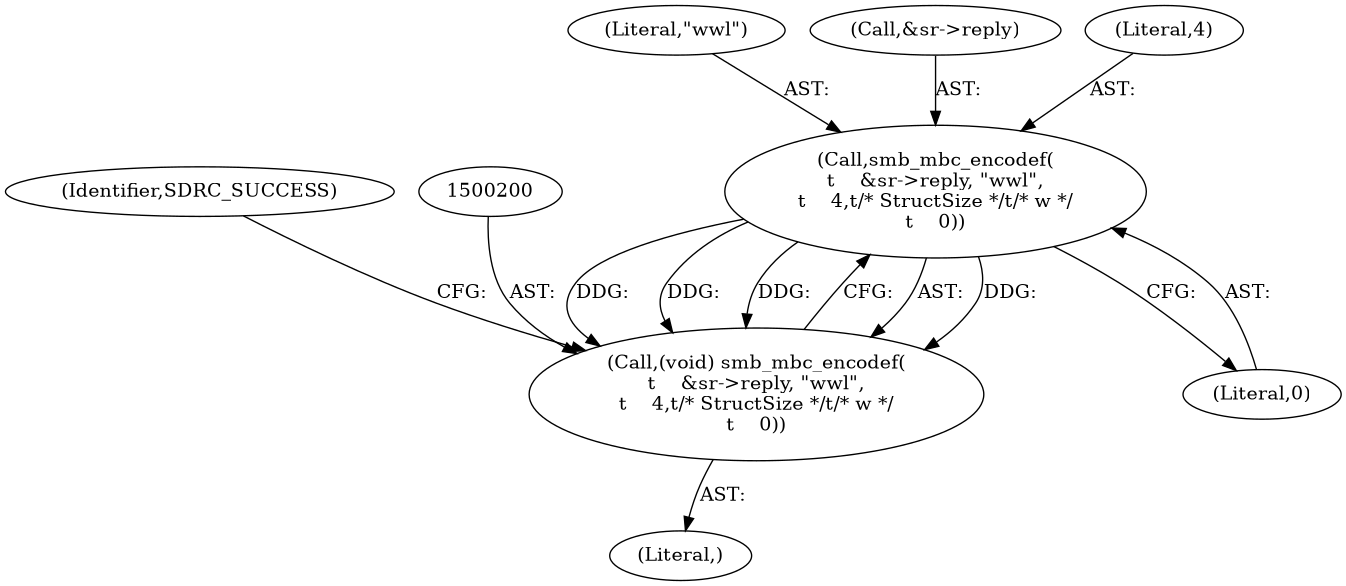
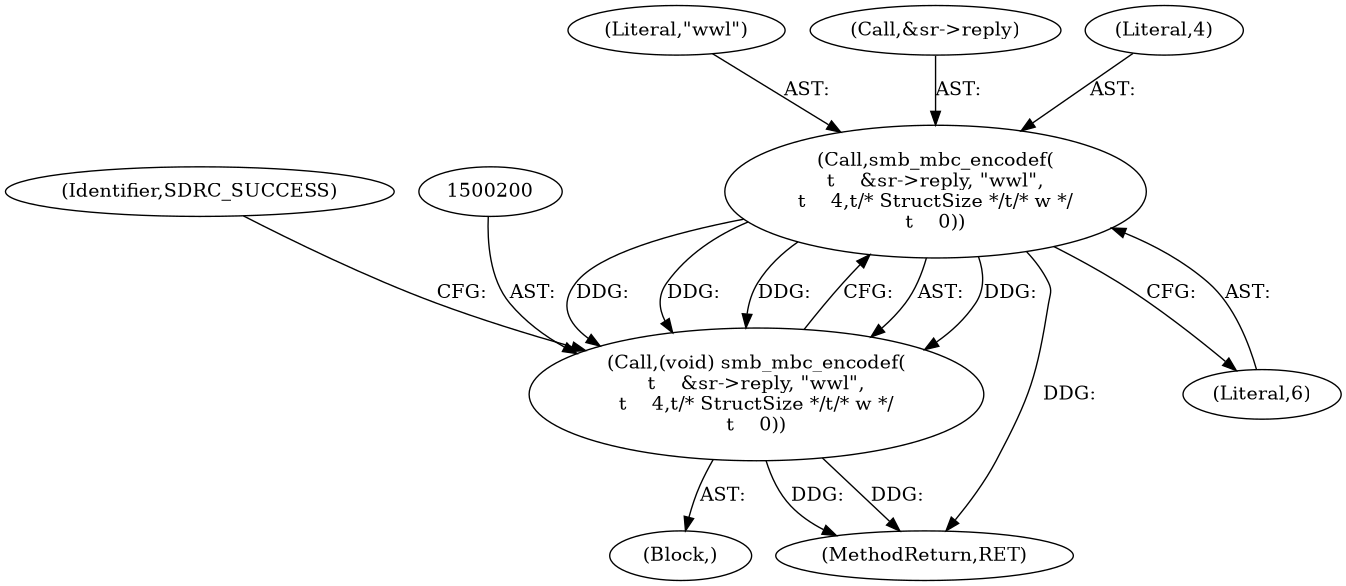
(1262, 394) -> (1262, 394)
(681, 556) -> (681, 556)
none -> (925, 556)
